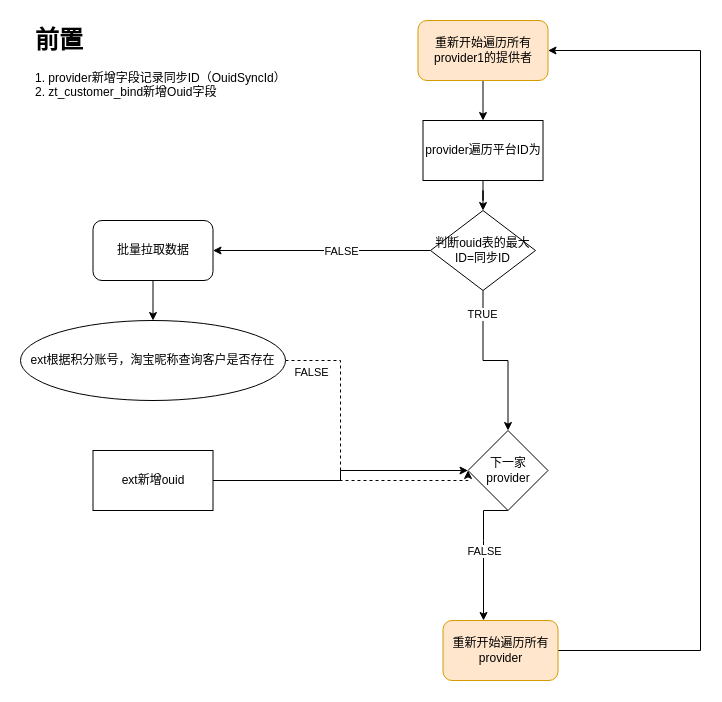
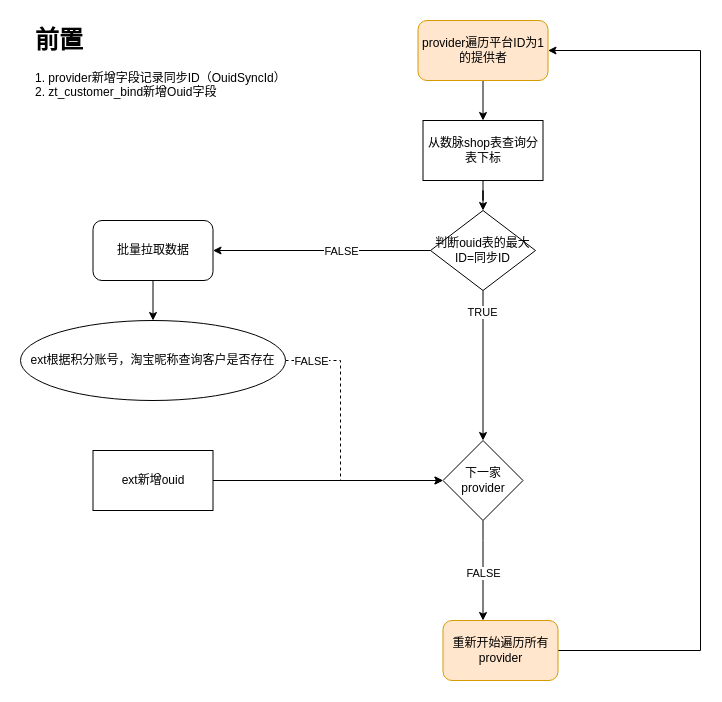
(484, 51) -> (484, 51)
(484, 151) -> (484, 151)
(508, 471) -> (483, 481)
